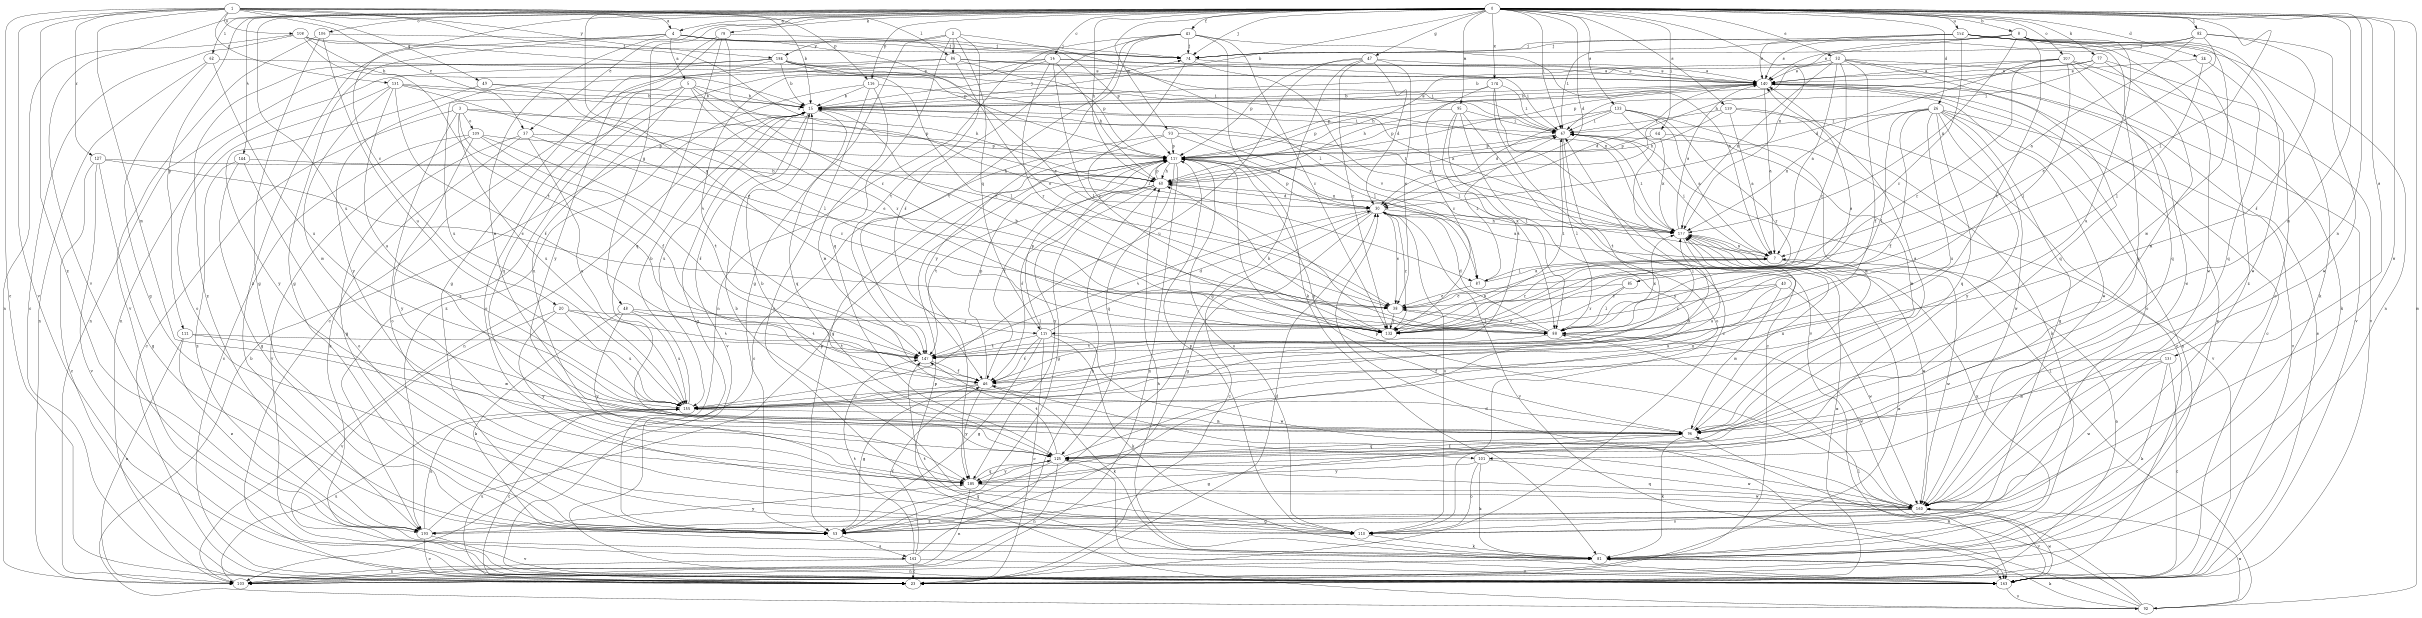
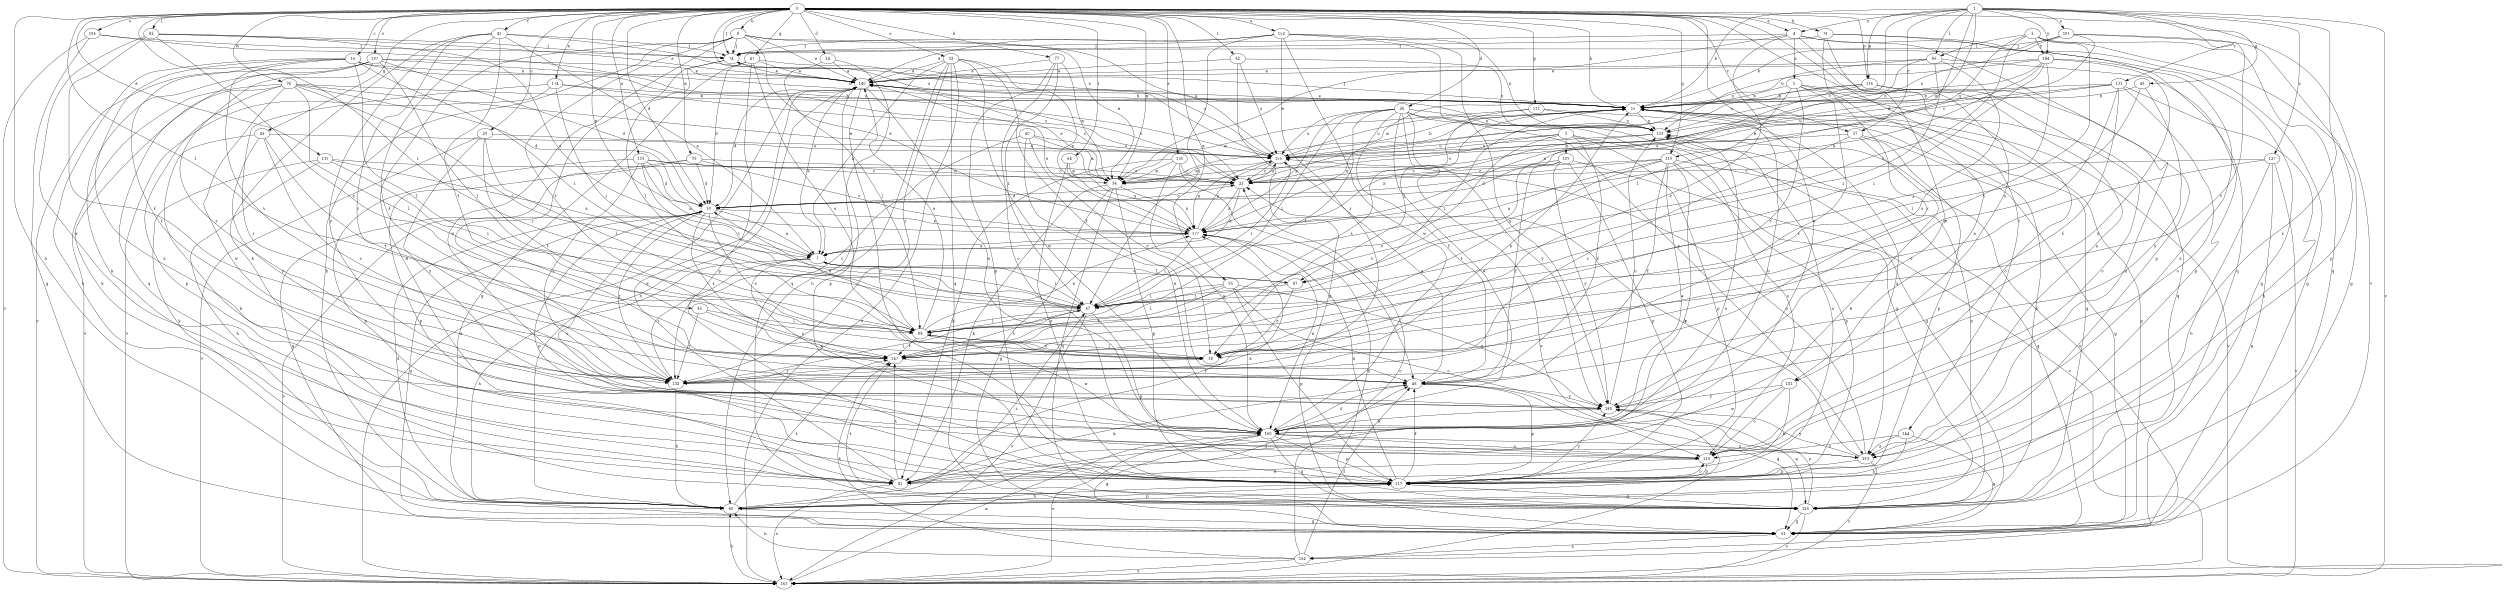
(1186, 117) -> (1383, 258)
(1352, 196) -> none
(1449, 307) -> (1270, 245)
(2055, 606) -> (123, 573)
